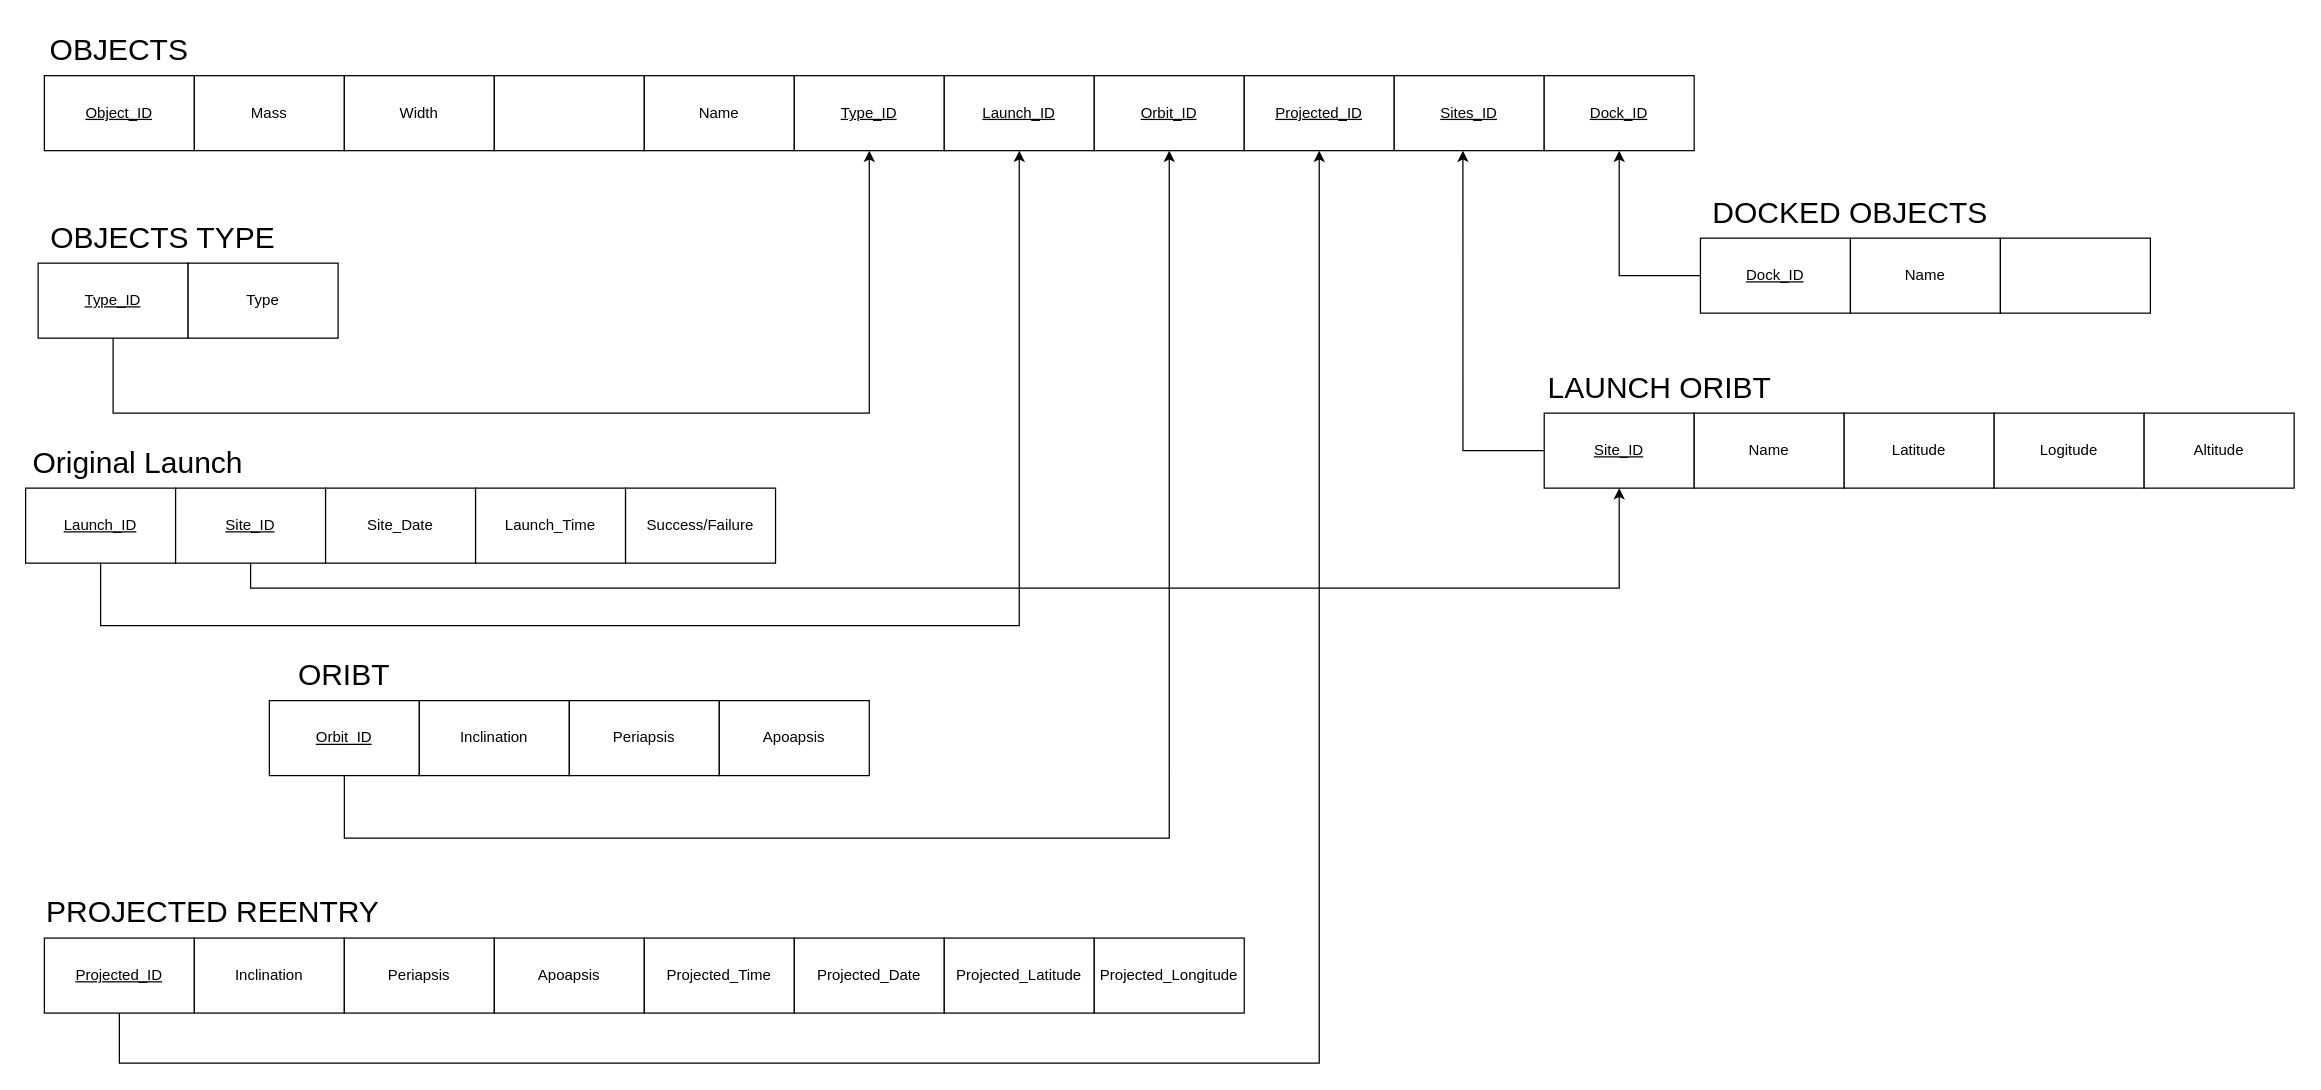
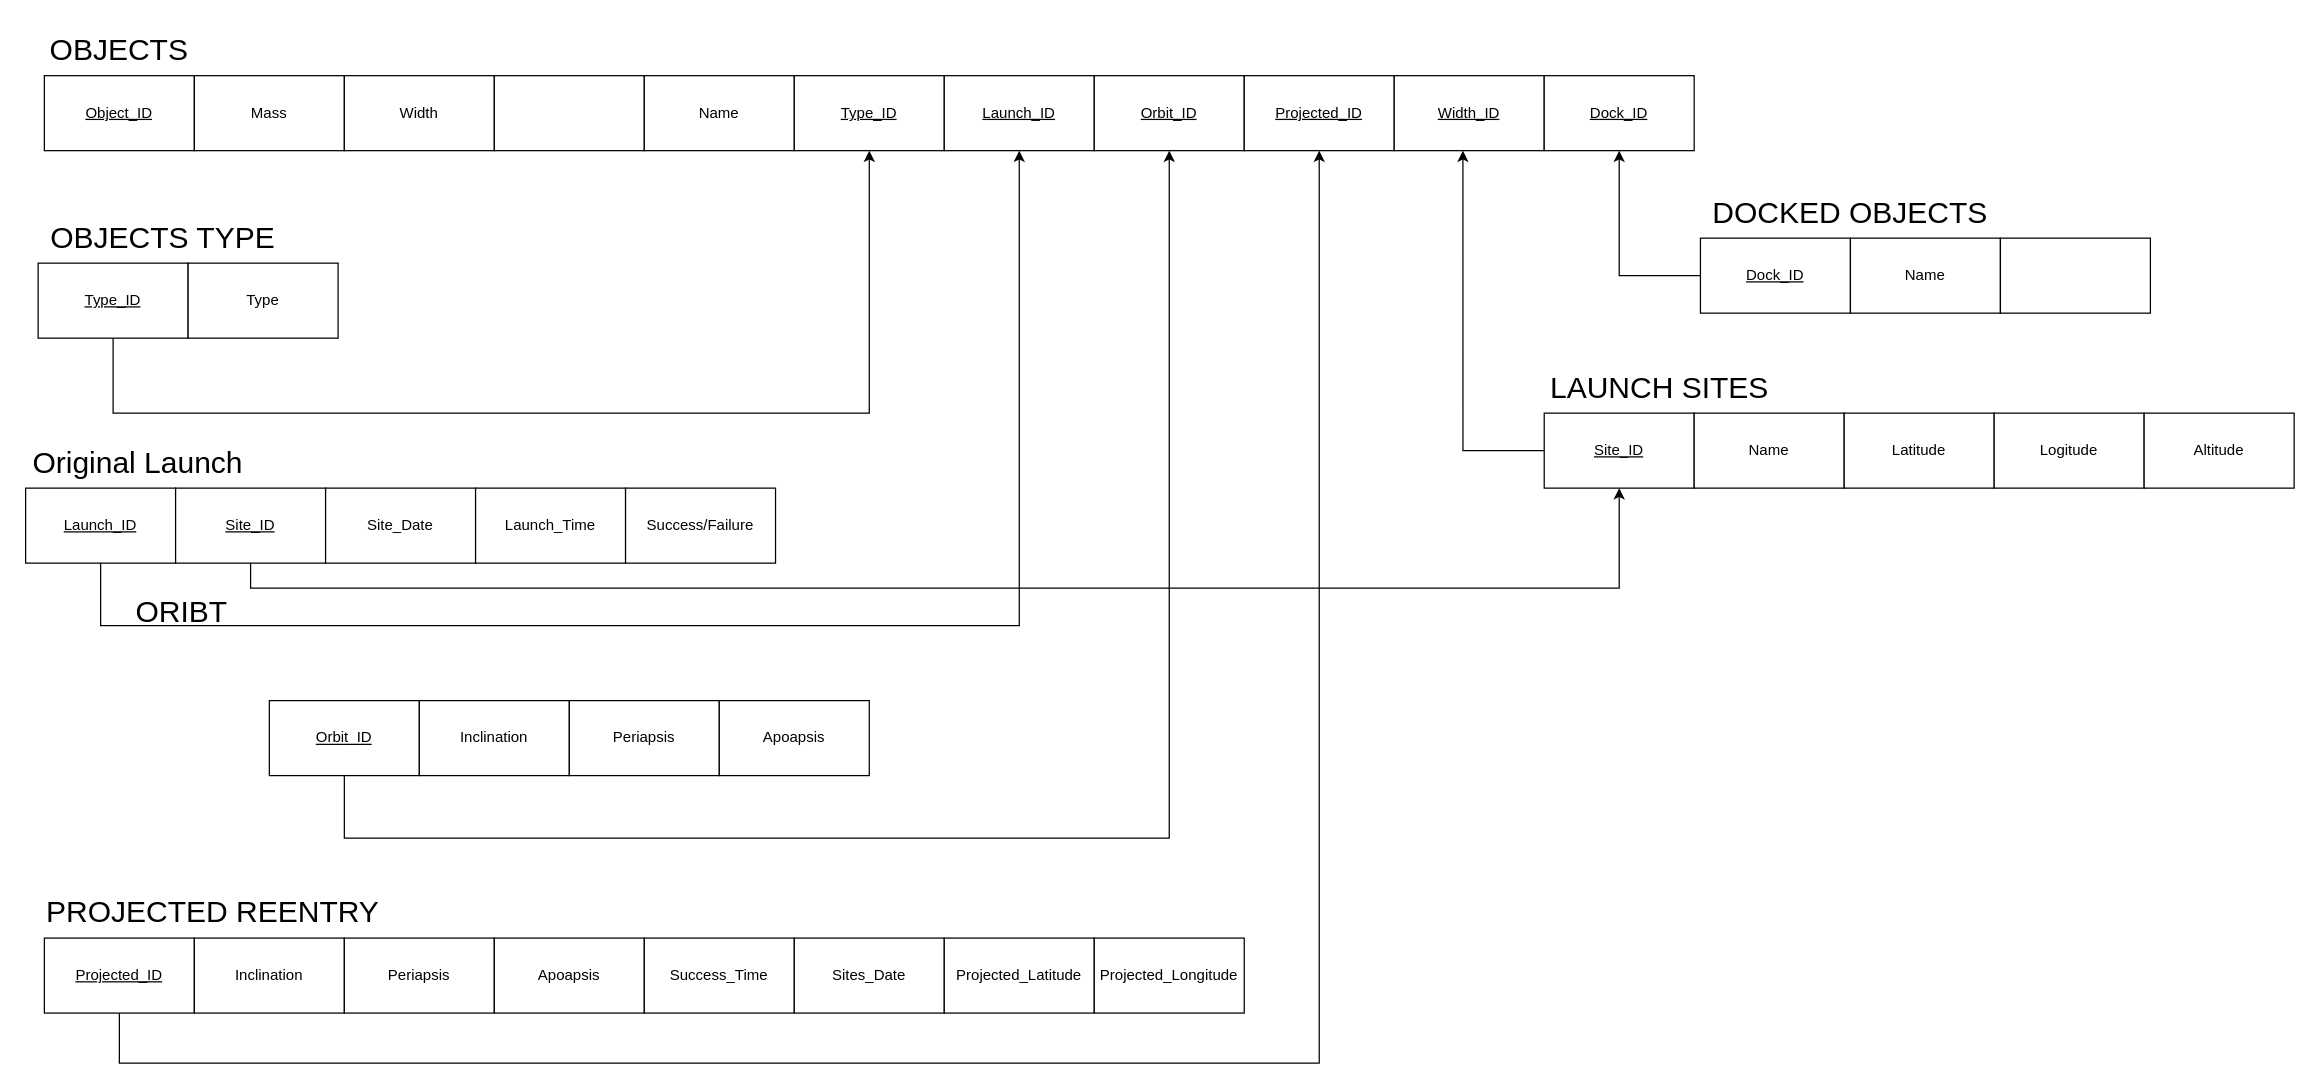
(1469, 113) -> (1469, 113)
(1660, 388) -> (1660, 388)
(344, 676) -> (182, 613)
(719, 976) -> (719, 976)
(869, 976) -> (869, 976)
